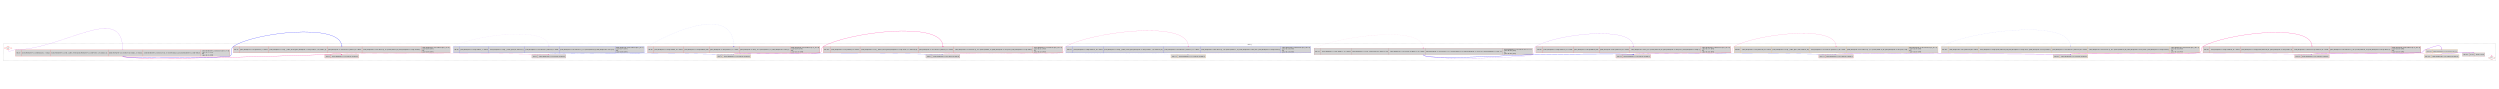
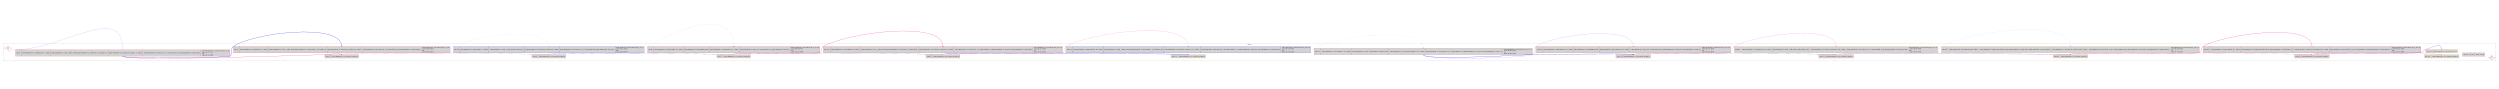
(2457, 53) -> none
(1065, 54) -> (1065, 54)
